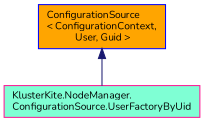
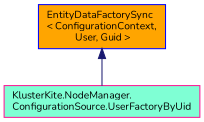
(102, 27) -> (102, 27)
